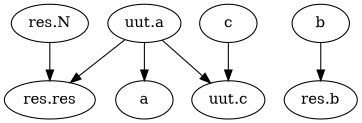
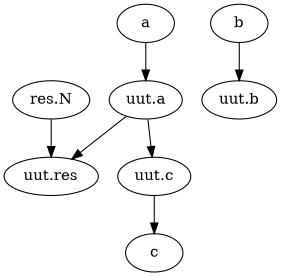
(144, 56) -> (146, 56)
(228, 56) -> (154, 209)
(50, 100) -> (51, 176)
(321, 100) -> (239, 100)
